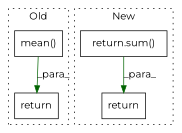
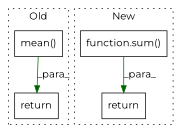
(124, 44) -> (124, 44)
